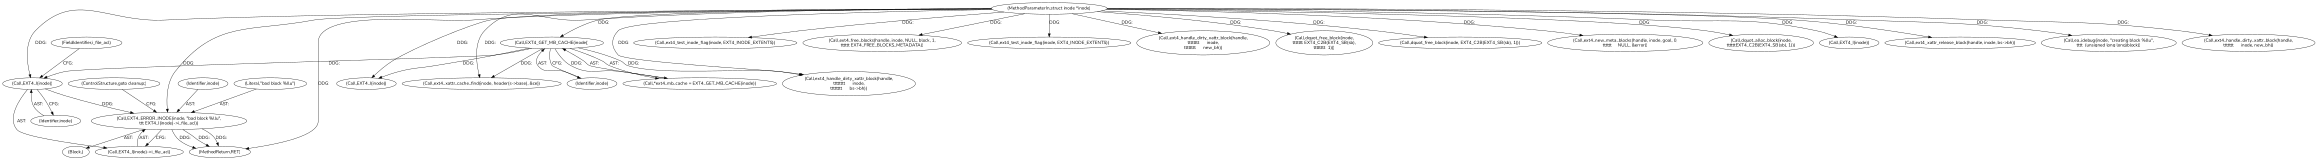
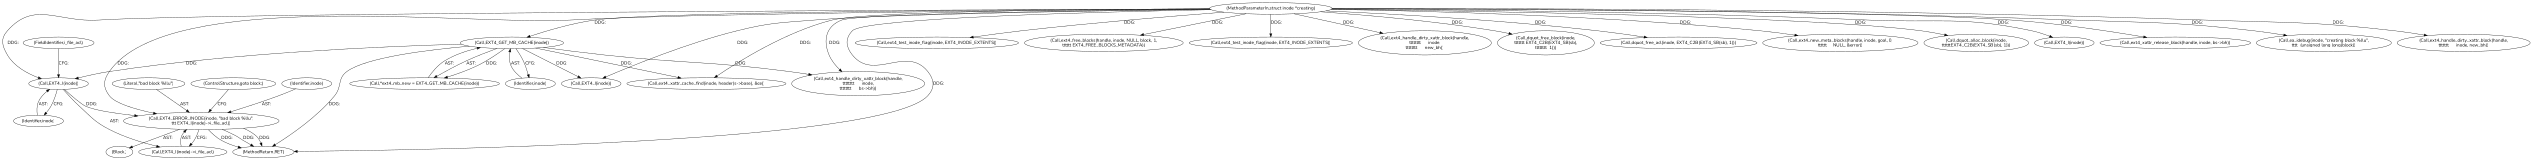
(1049, 8) -> (1271, 8)
(1460, 43) -> (1679, 43)
none -> (356, 66)
(114, 84) -> (233, 84)
(700, 84) -> (425, 84)
